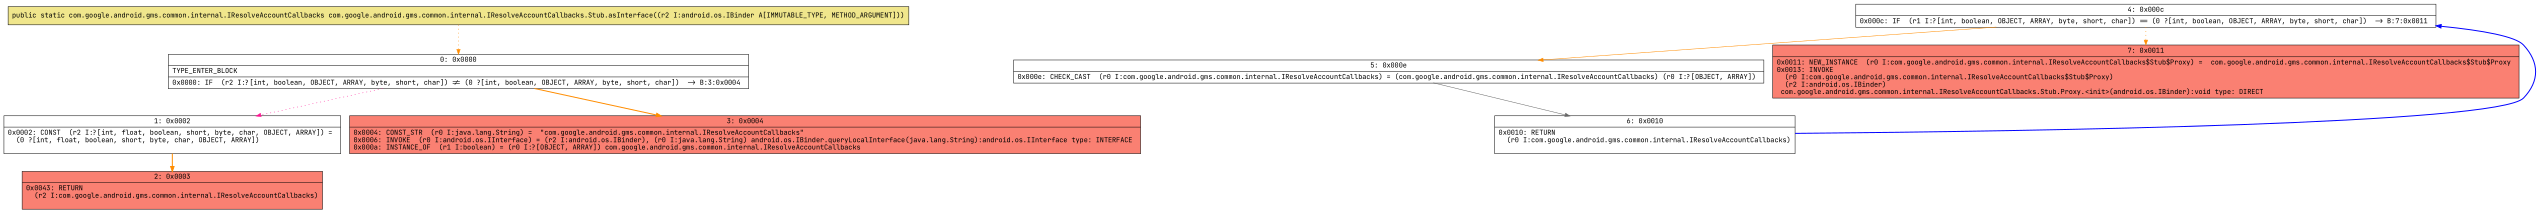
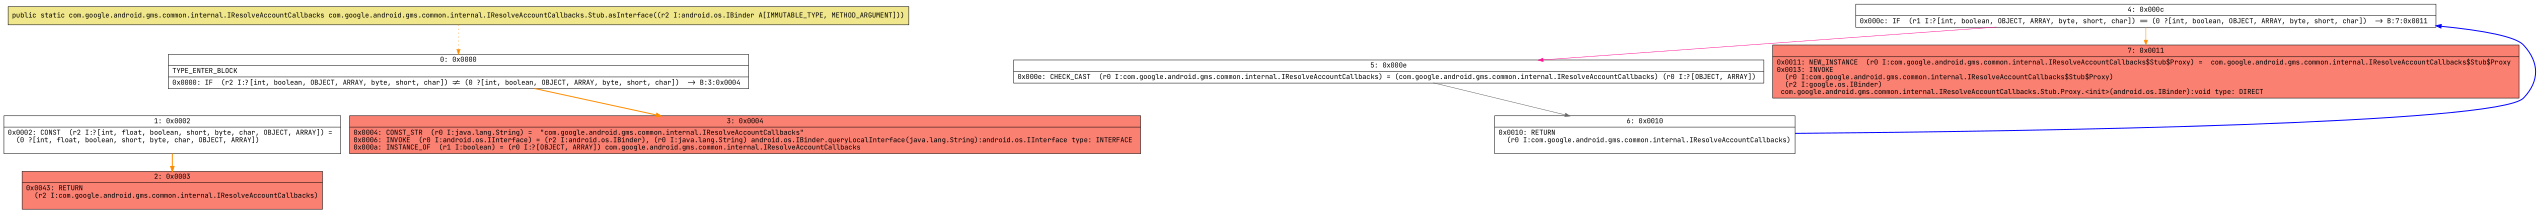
(2146, 34) -> (2146, 34)
(1770, 43) -> (1770, 43)
(1831, 85) -> (1829, 85)
(322, 102) -> none
